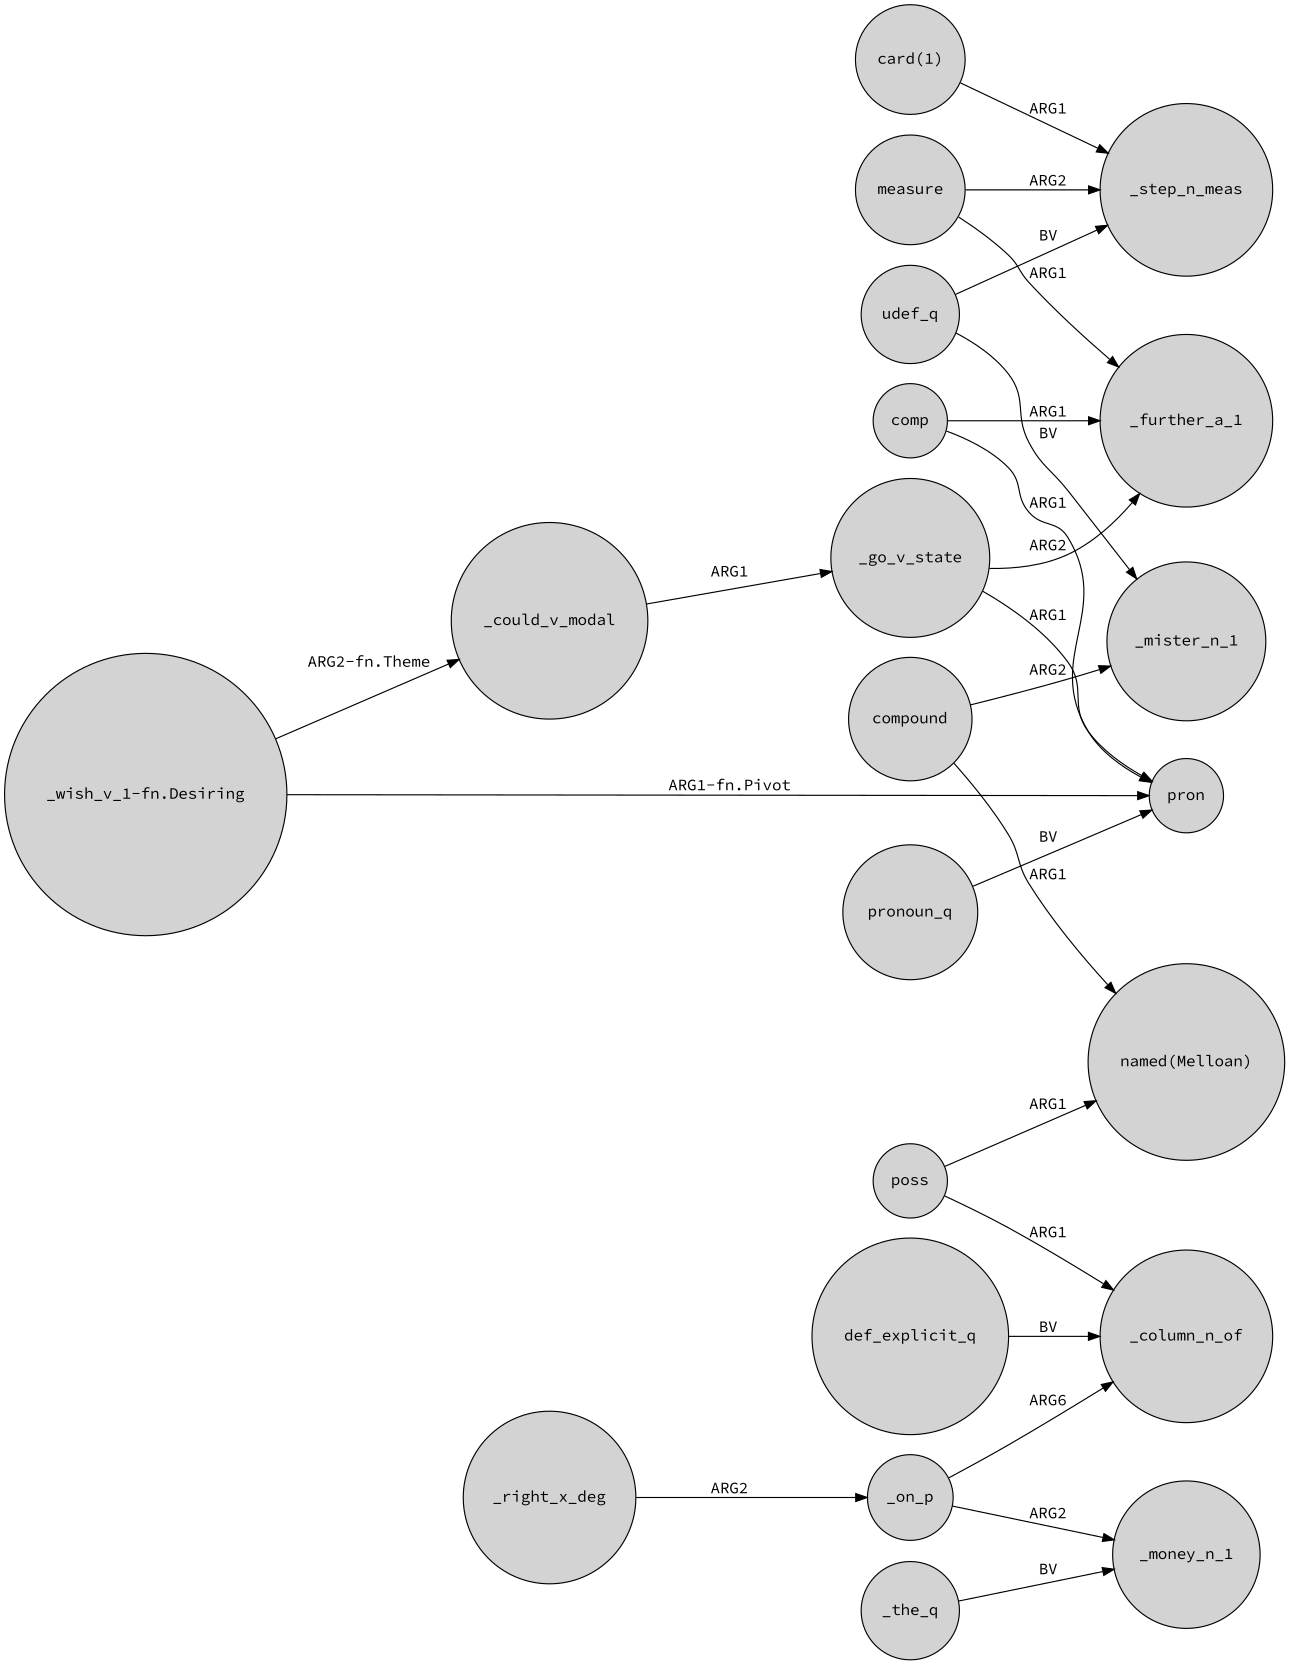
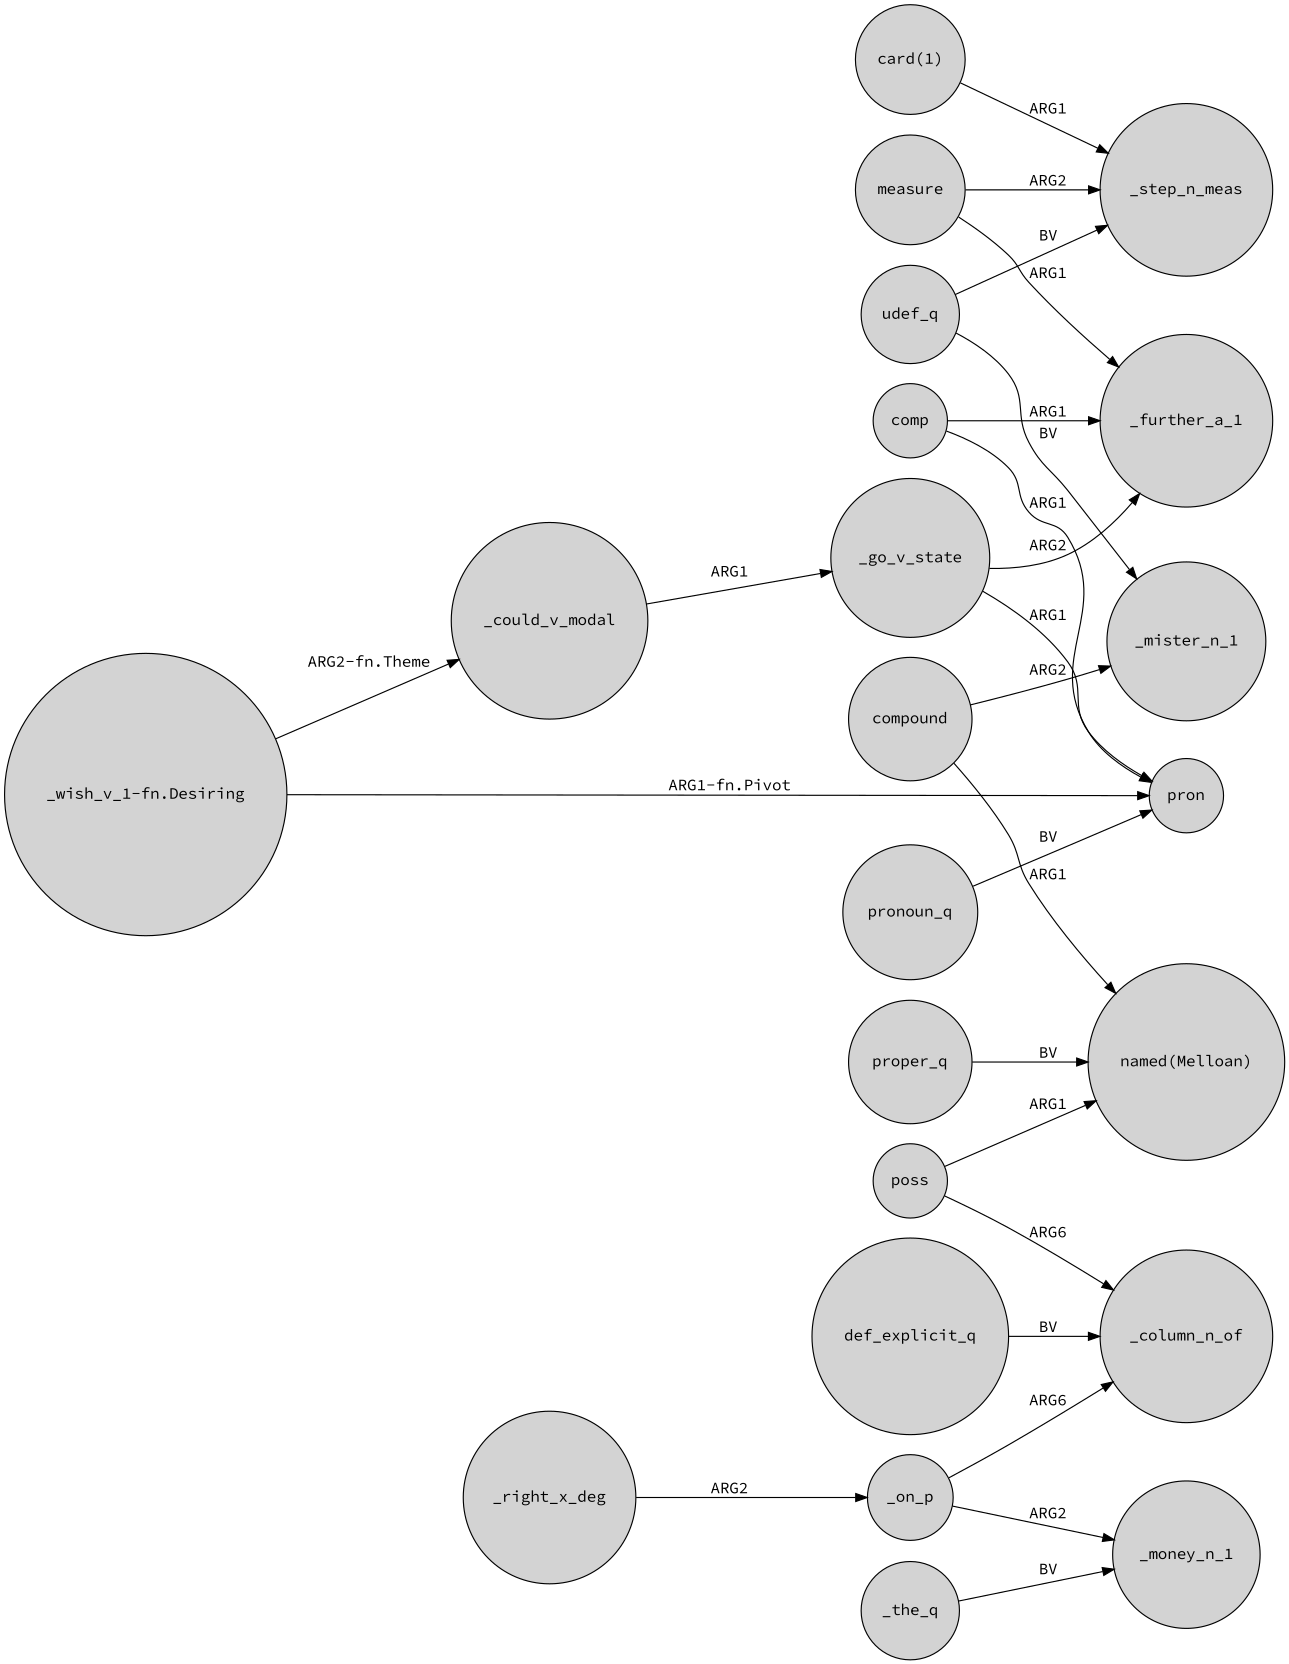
none -> (910, 1062)
(1048, 1233) -> (1048, 1233)
